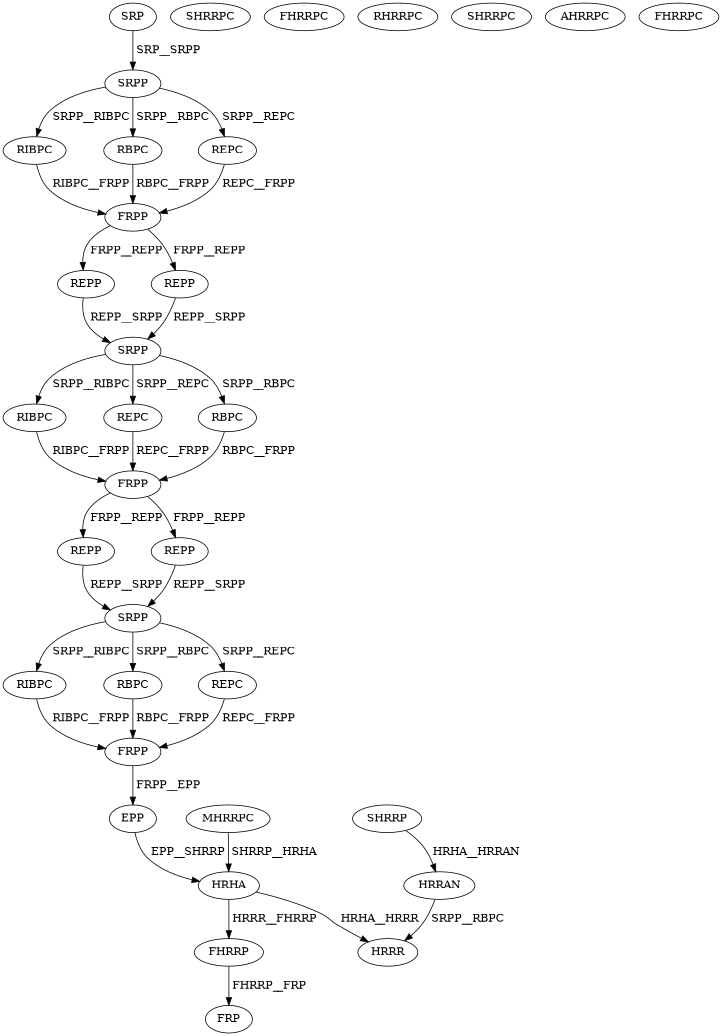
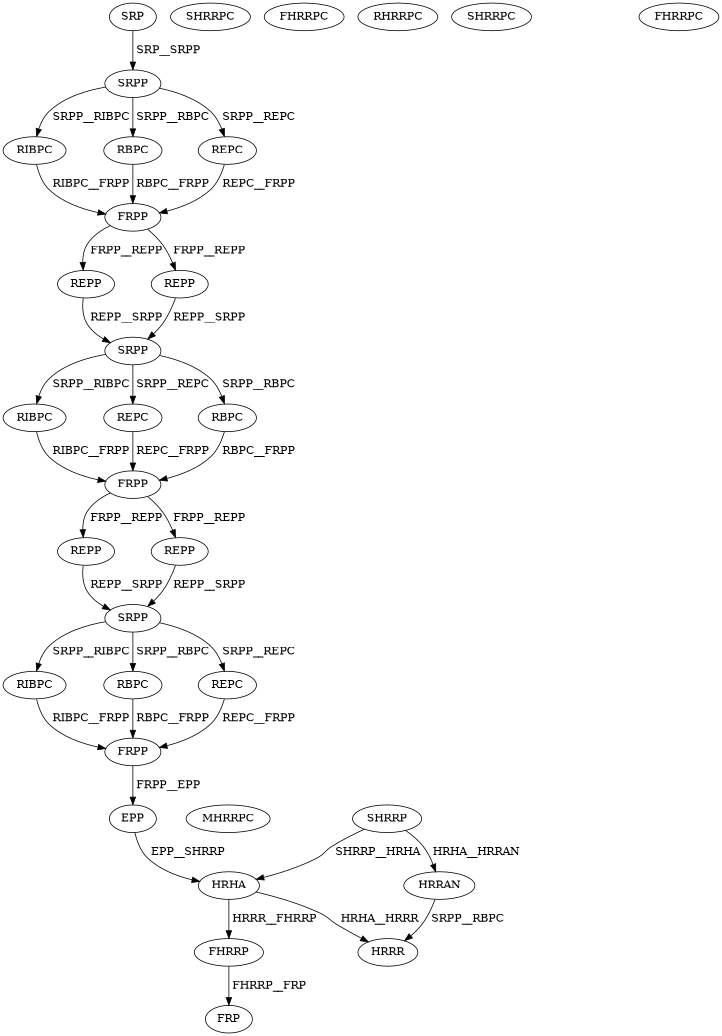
(585, 17) -> none
(228, 848) -> (317, 858)
